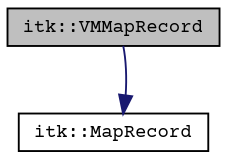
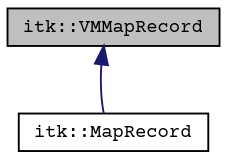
(126, 70) -> (101, 89)
